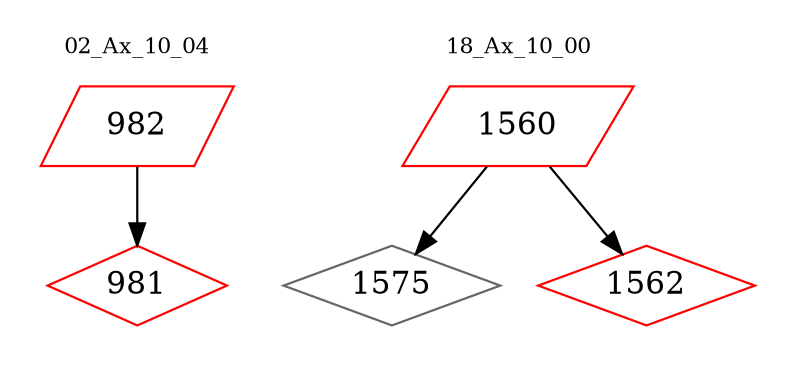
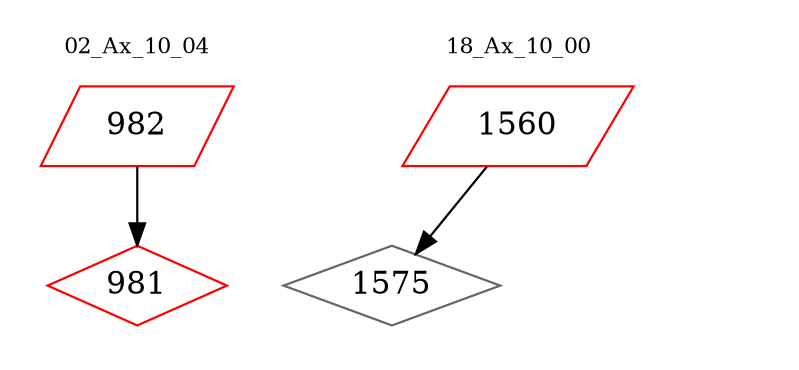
(646, 286) -> none
